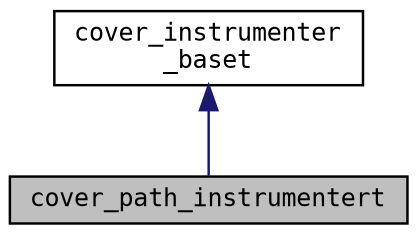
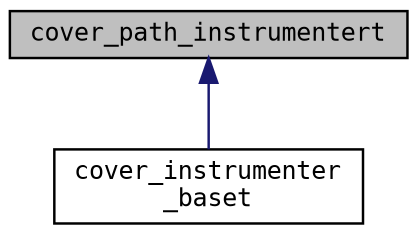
(209, 143) -> (209, 116)
